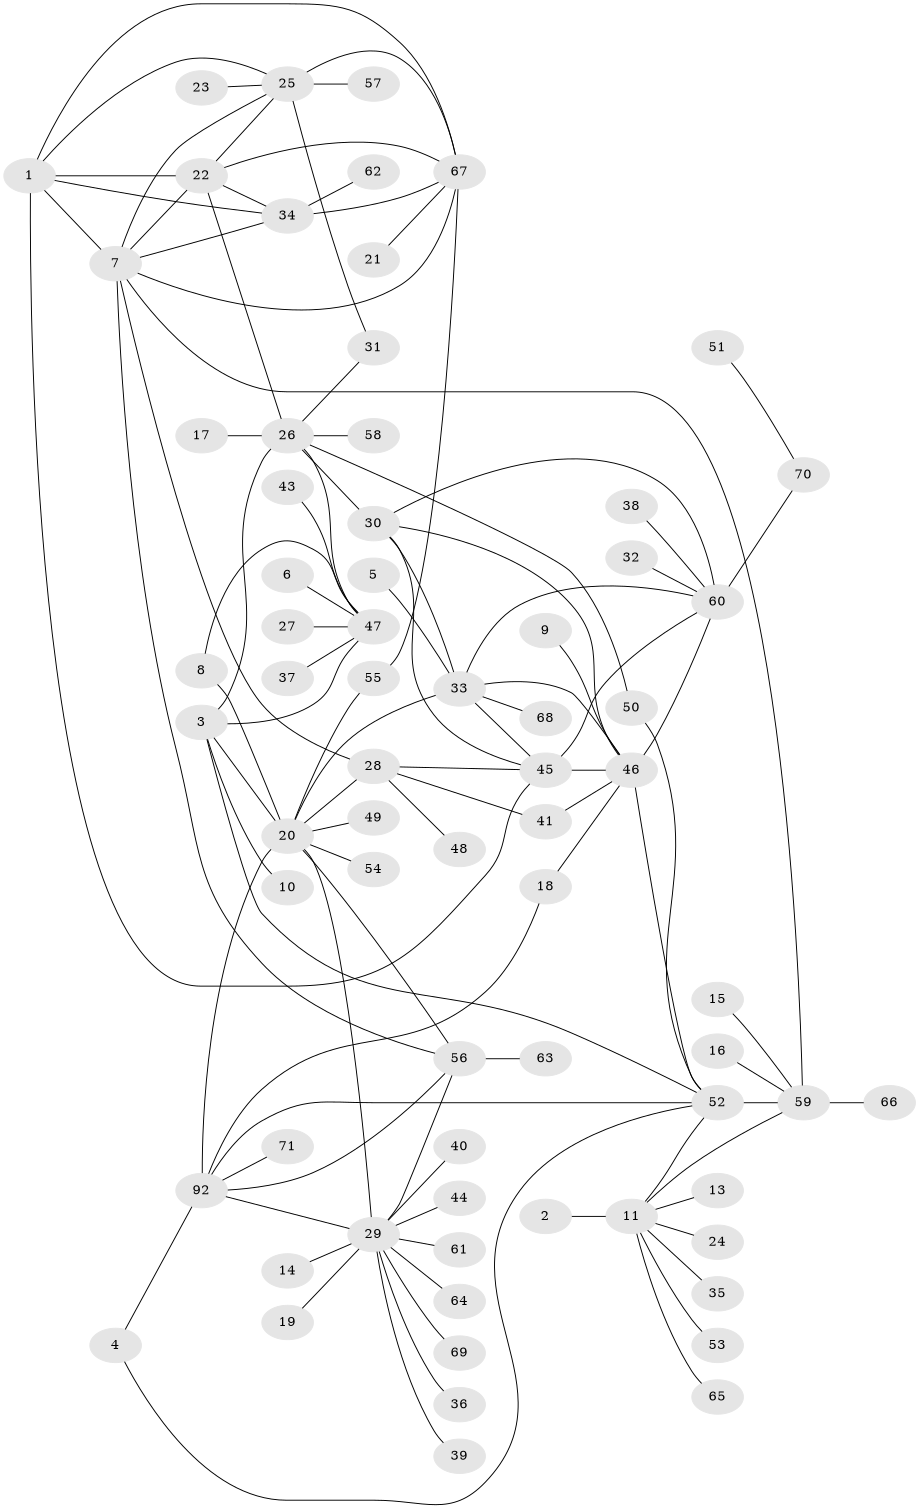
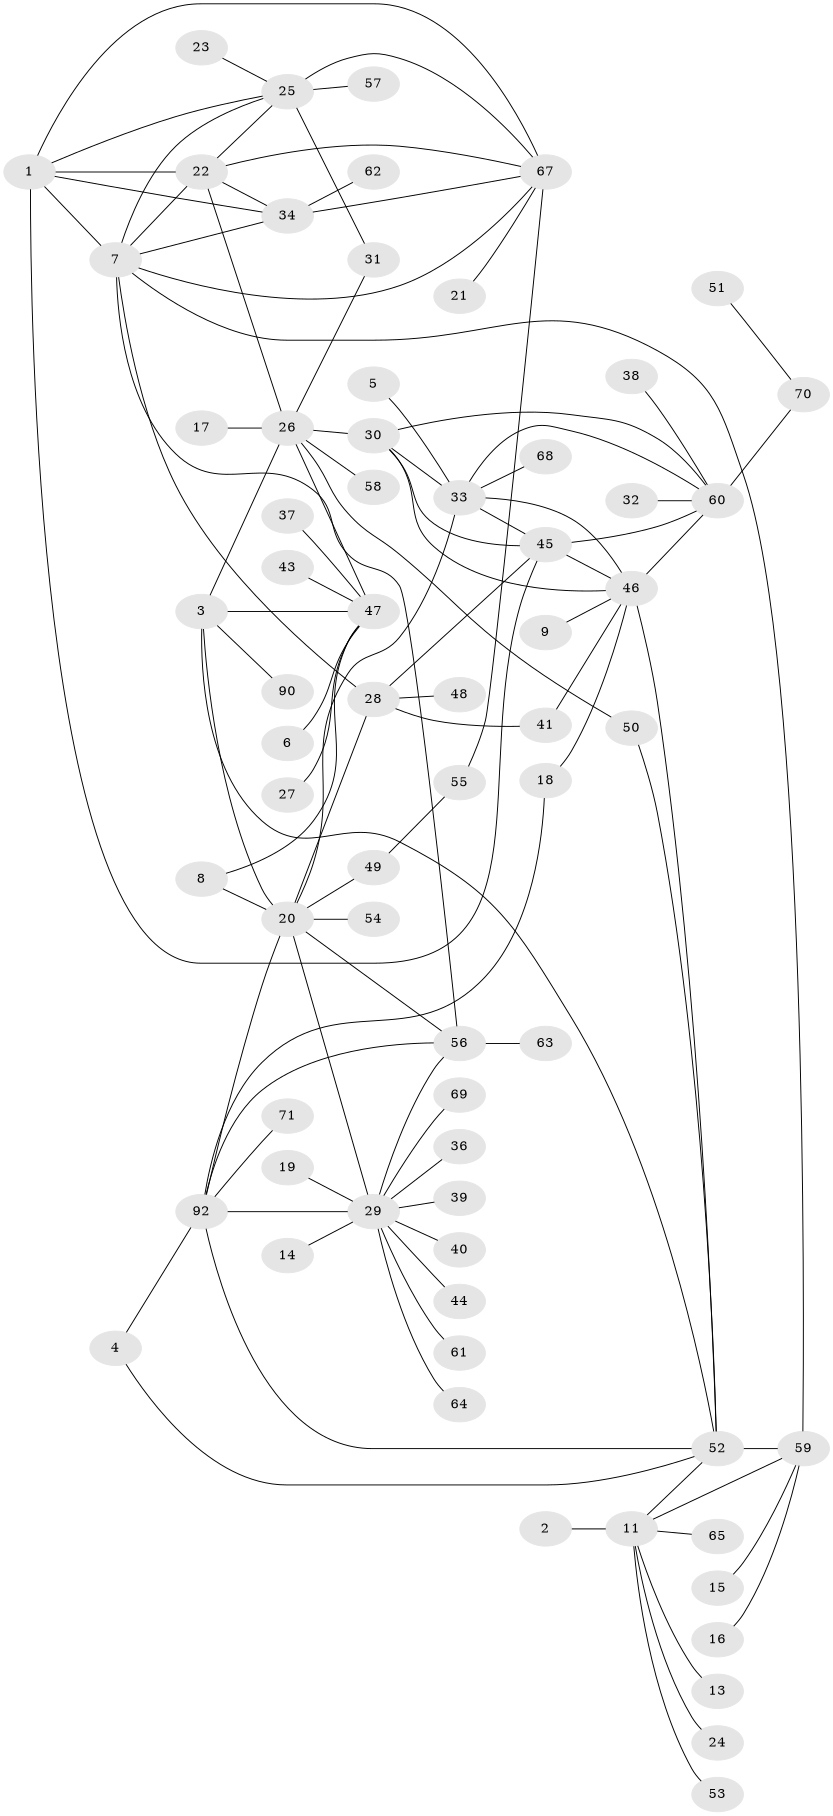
(322, 757) -> (417, 825)
(288, 888) -> (288, 692)
(890, 1103) -> none
(718, 1294) -> none
